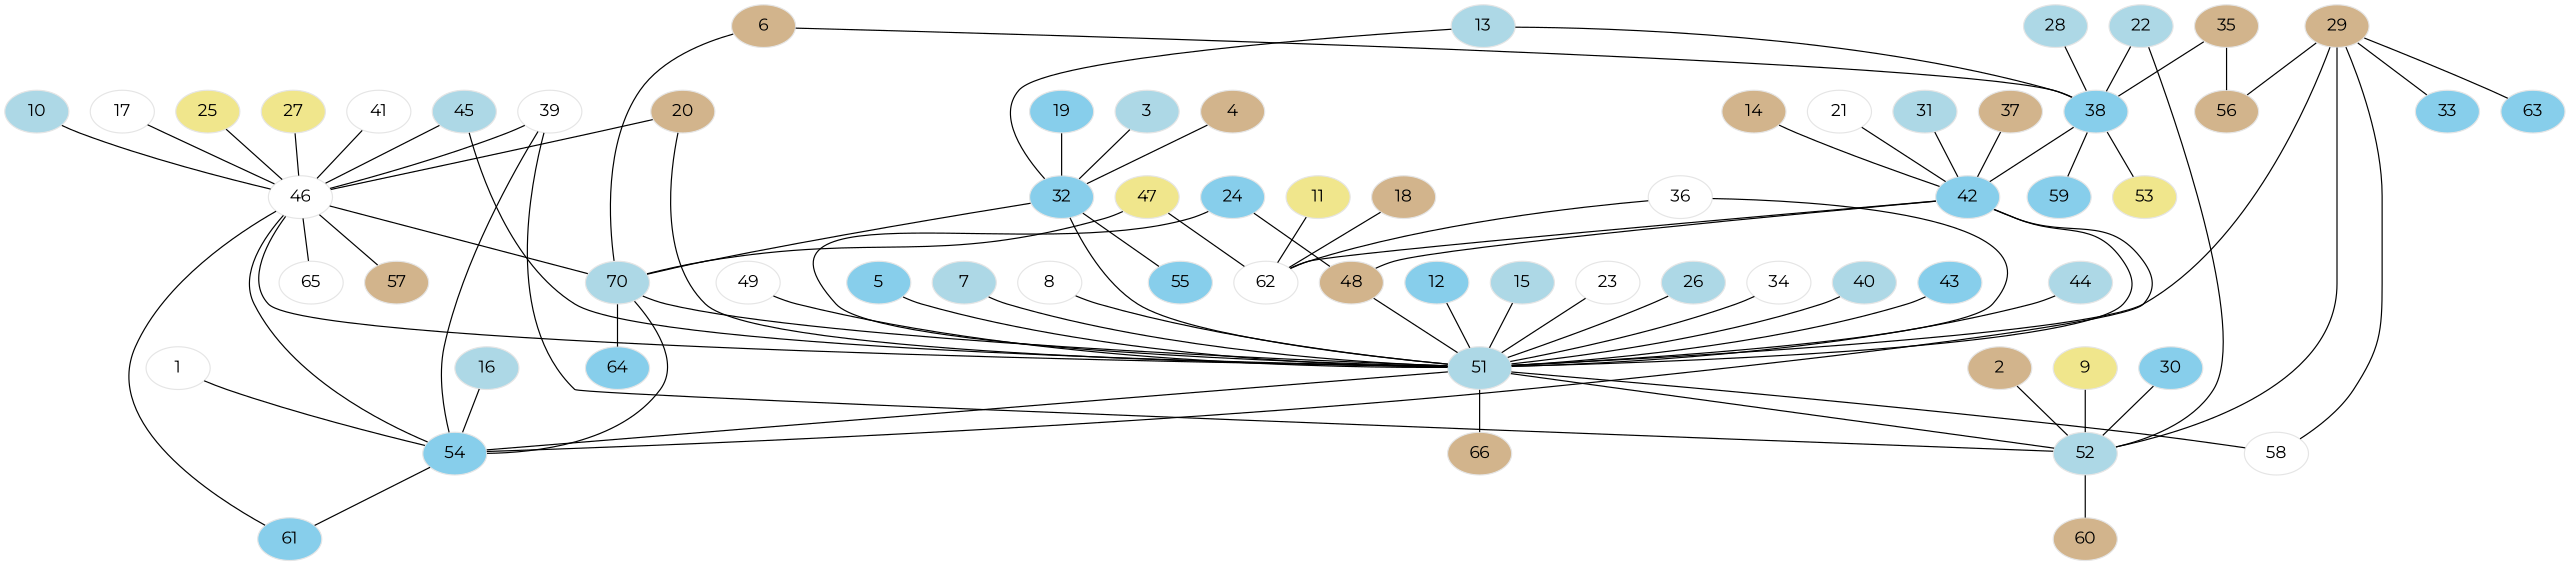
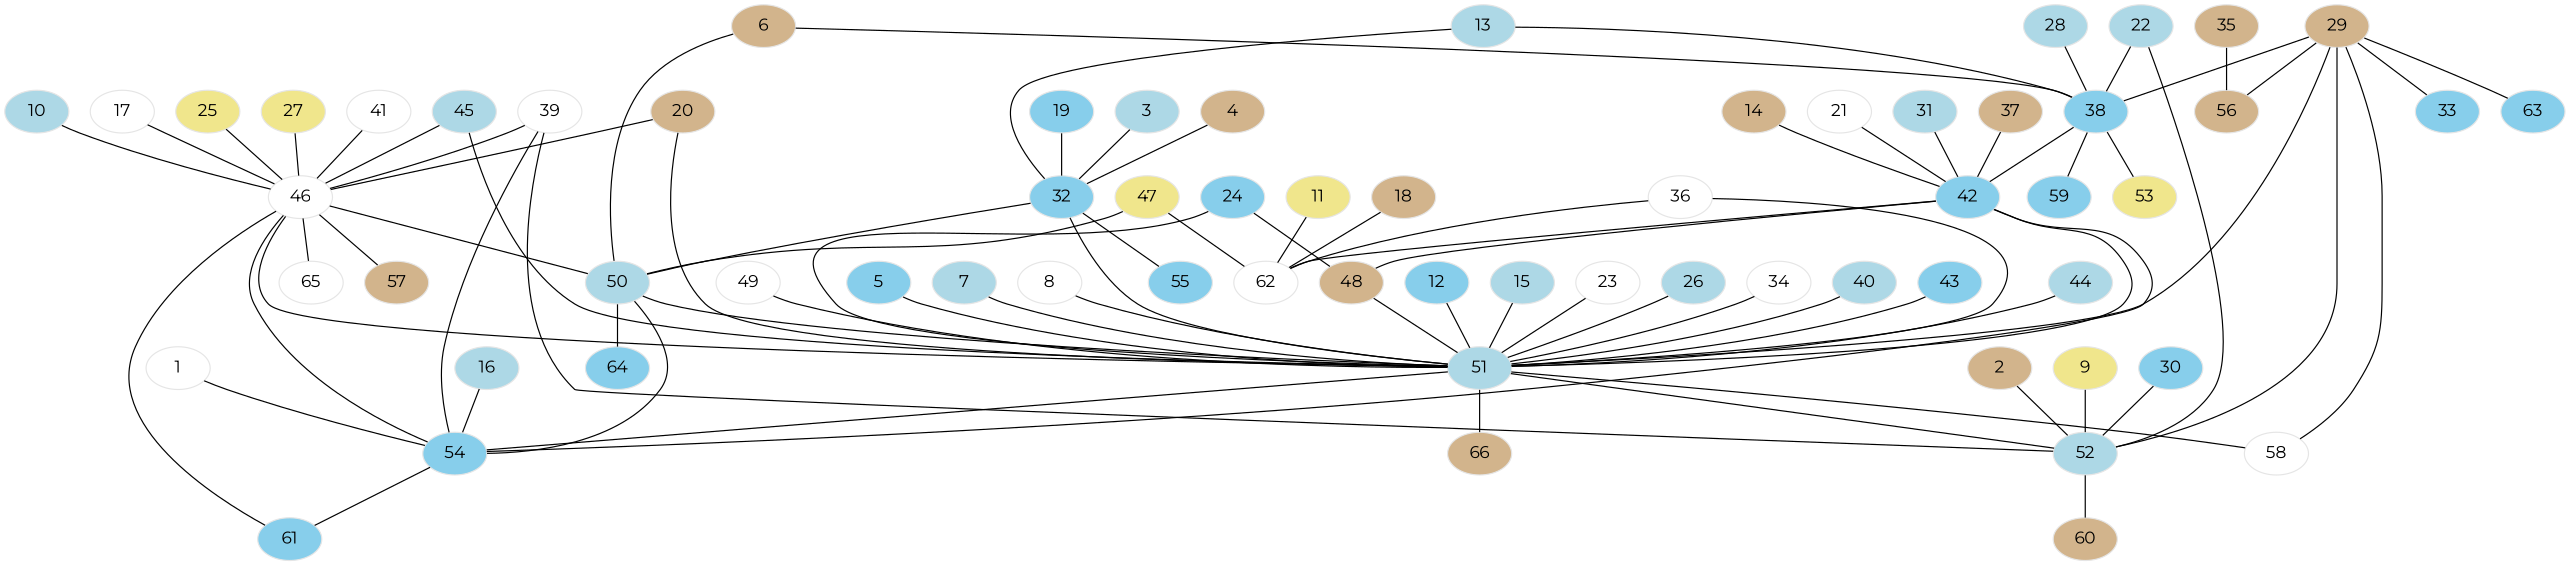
(2165, 66) -> (2216, 69)
(618, 283) -> (618, 283)
